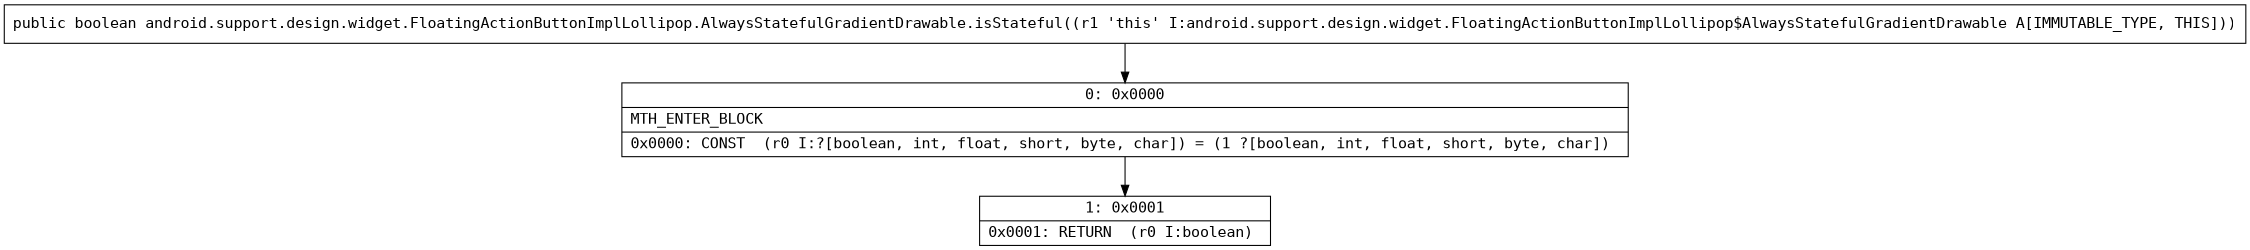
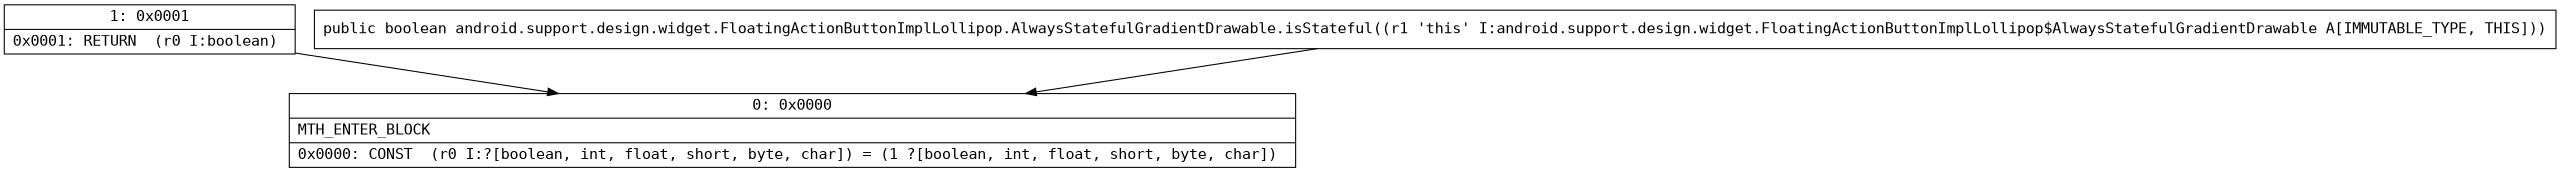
(1125, 171) -> (421, 73)
